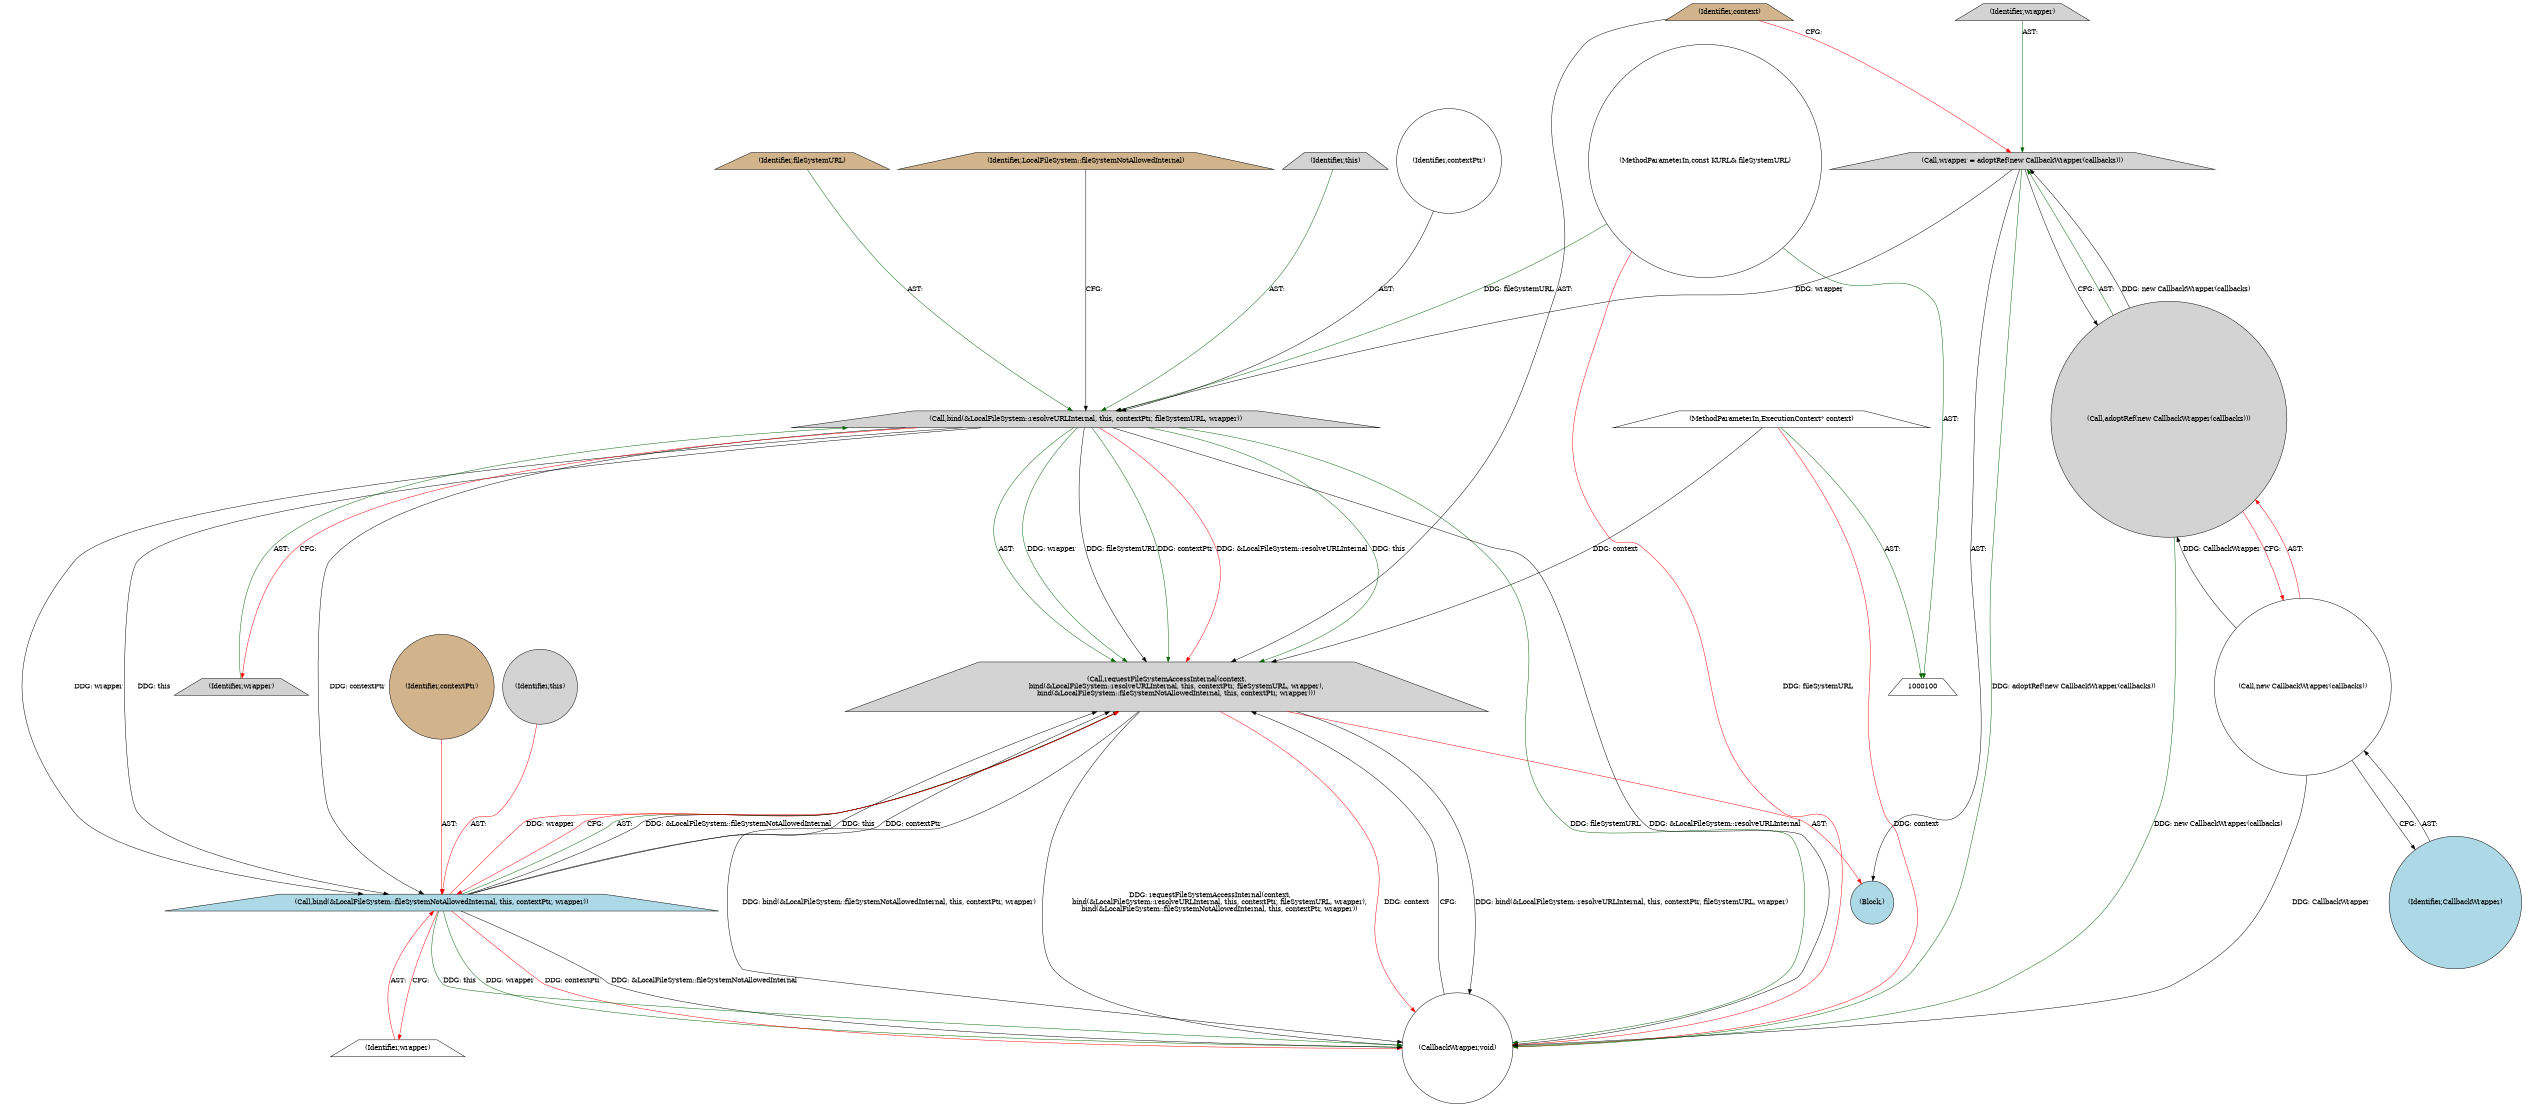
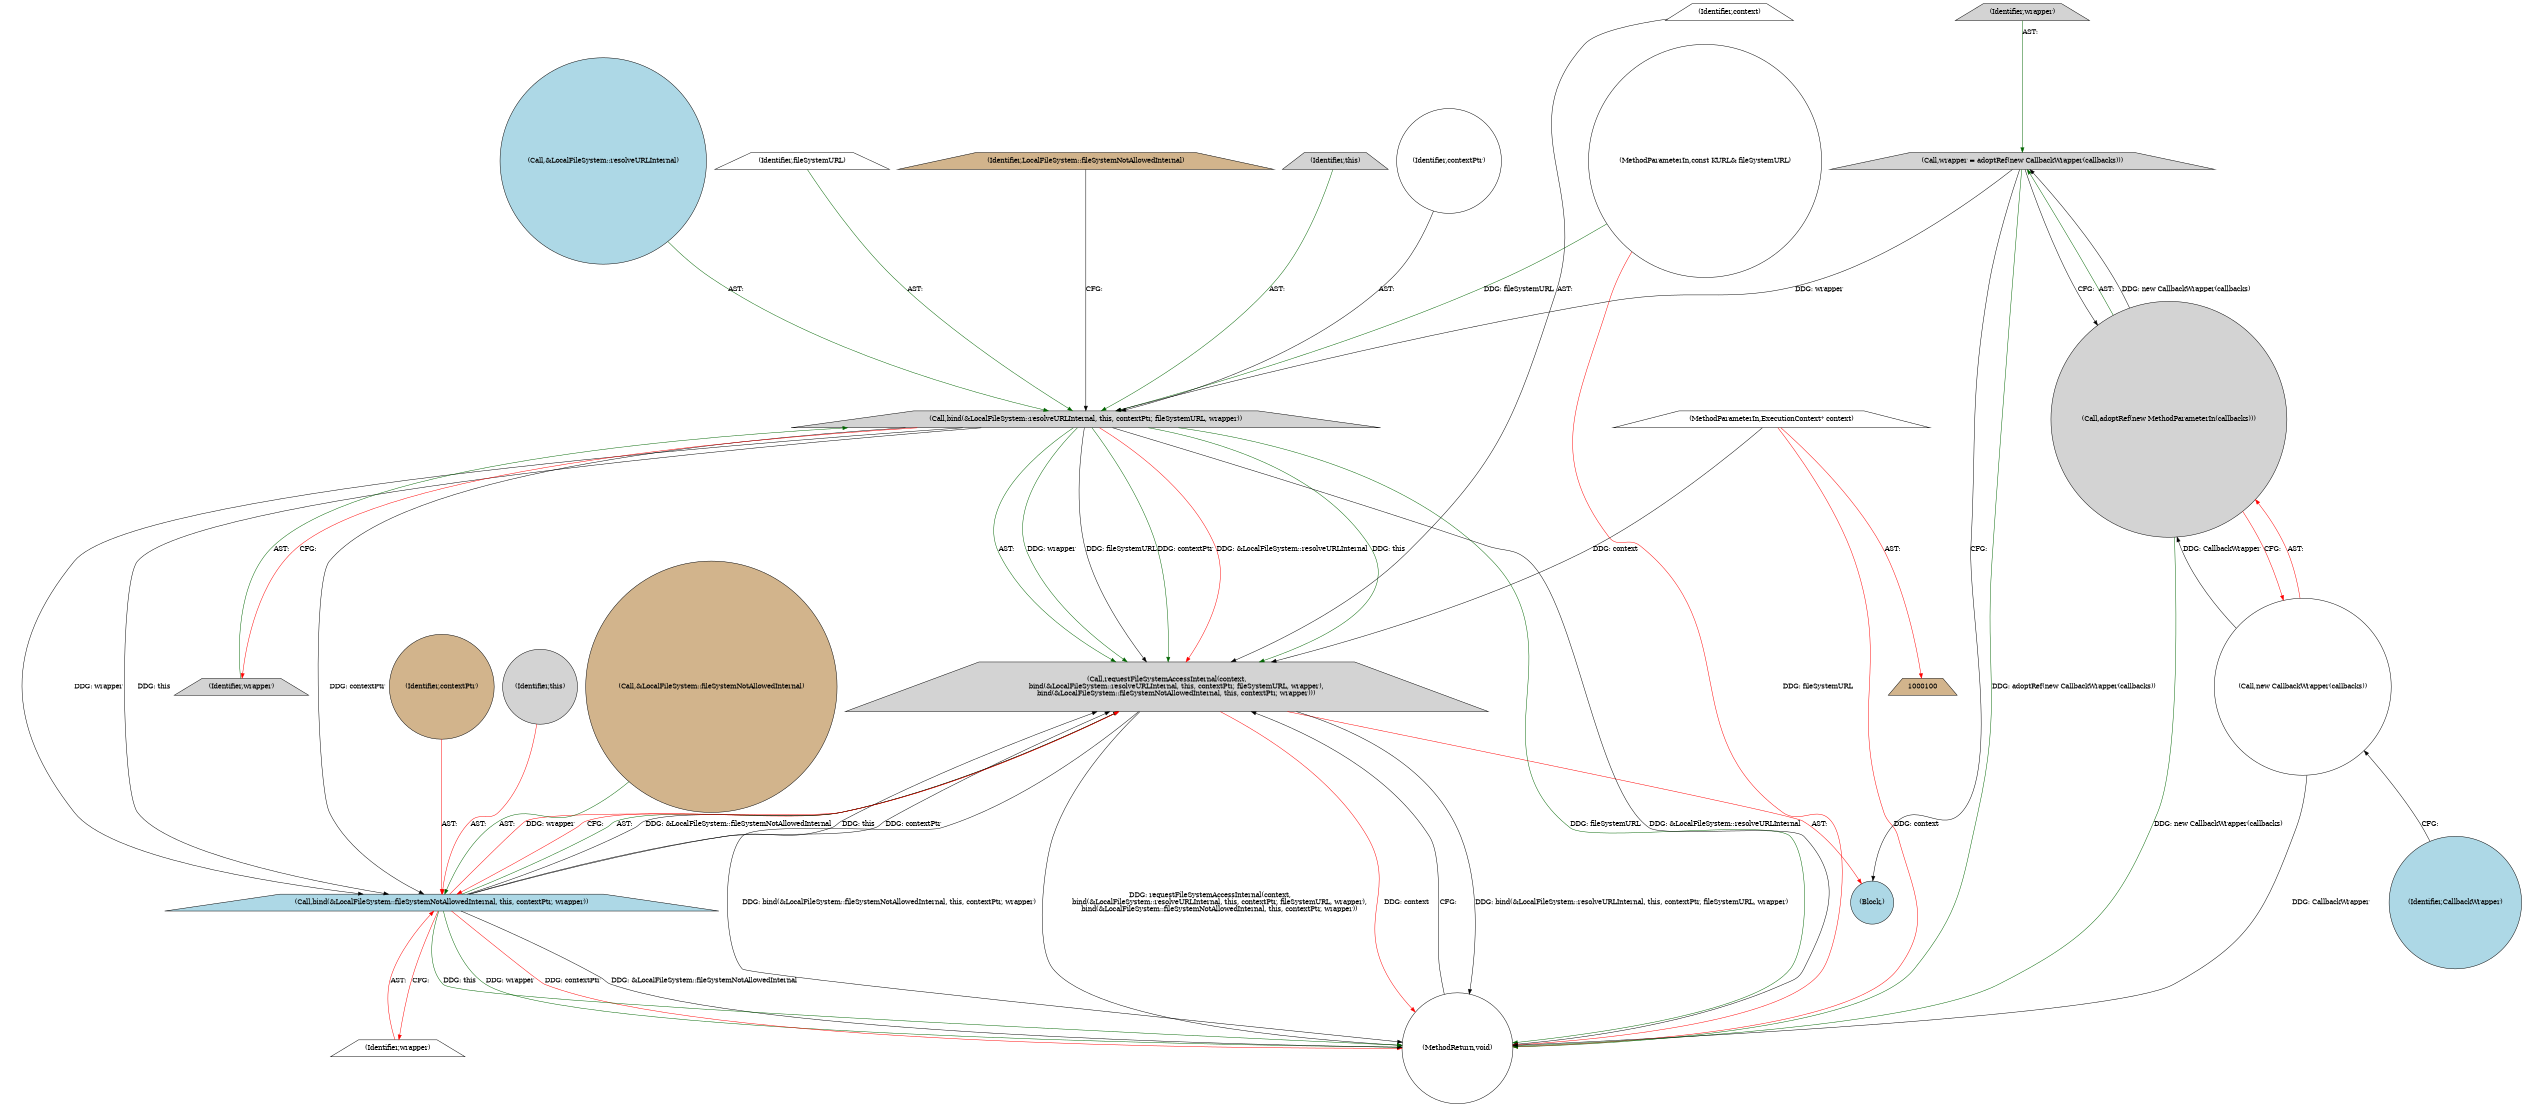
(1729, 12) -> (1729, 12)
(1888, 76) -> none
none -> (603, 161)
(802, 161) -> (802, 161)
(1943, 403) -> none
(2169, 419) -> (2169, 419)
(1876, 537) -> (1876, 537)
(1980, 549) -> (1980, 549)
none -> (711, 687)
(1923, 687) -> (1923, 687)
(2382, 803) -> none
(2431, 824) -> (2431, 824)
(1457, 1048) -> (1457, 1048)
